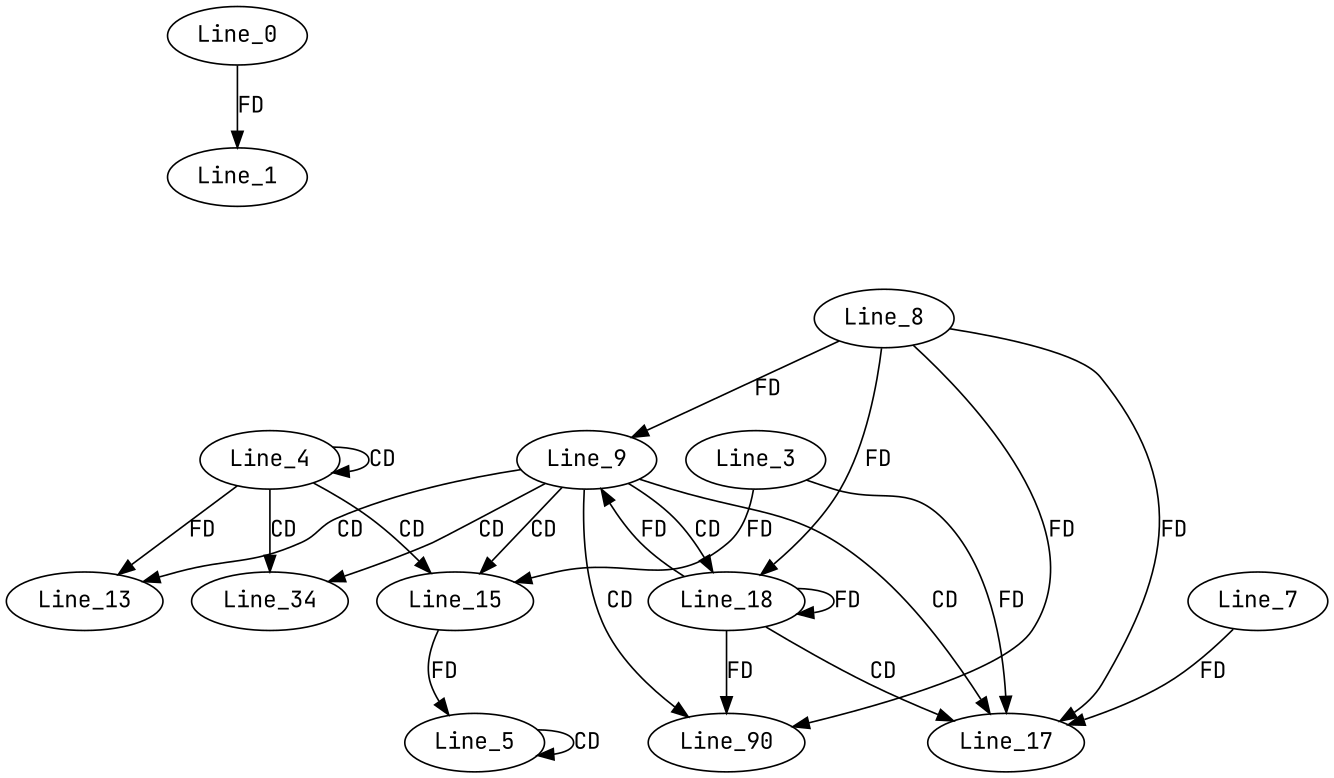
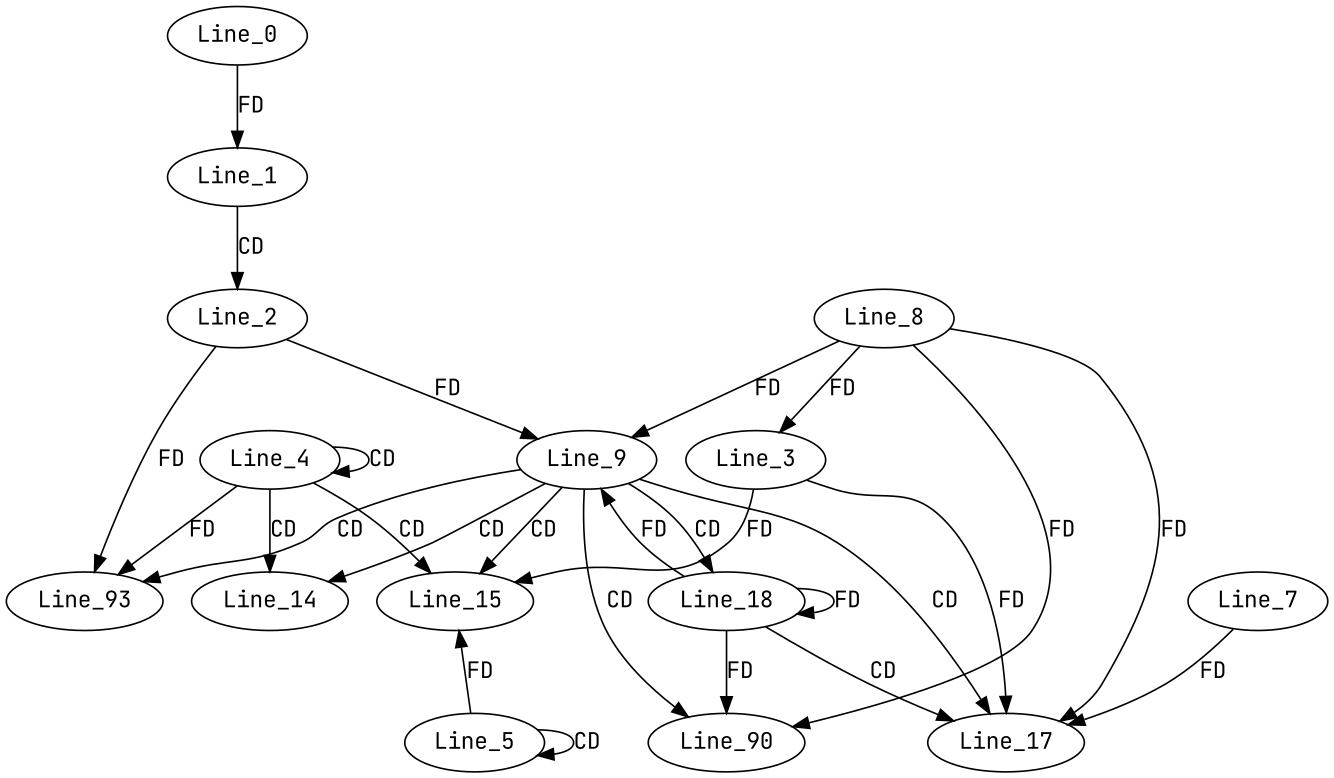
none -> (237, 318)
(851, 468) -> (826, 383)
(85, 601) -> (85, 601)
(270, 601) -> (270, 601)
(428, 666) -> (466, 680)
